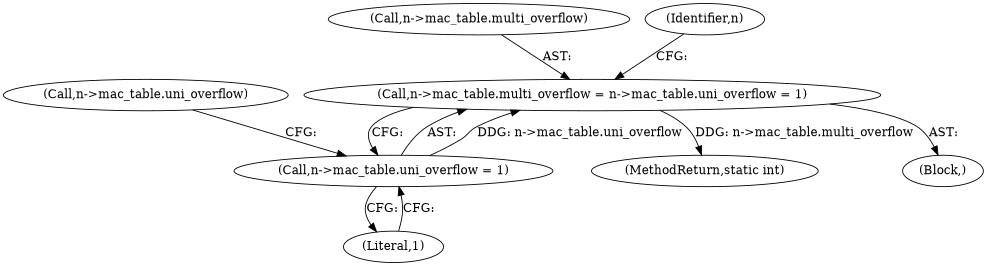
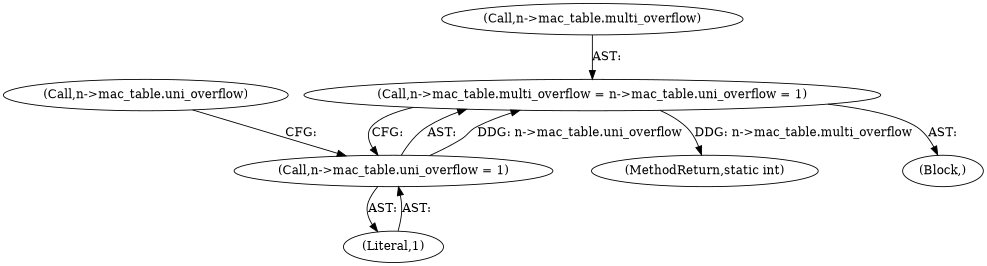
(705, 19) -> none
(384, 209) -> (385, 209)
(421, 209) -> (419, 209)
